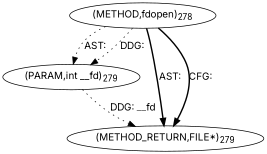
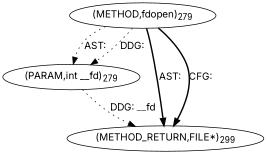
(186, 14) -> (186, 14)
(228, 138) -> (228, 138)
